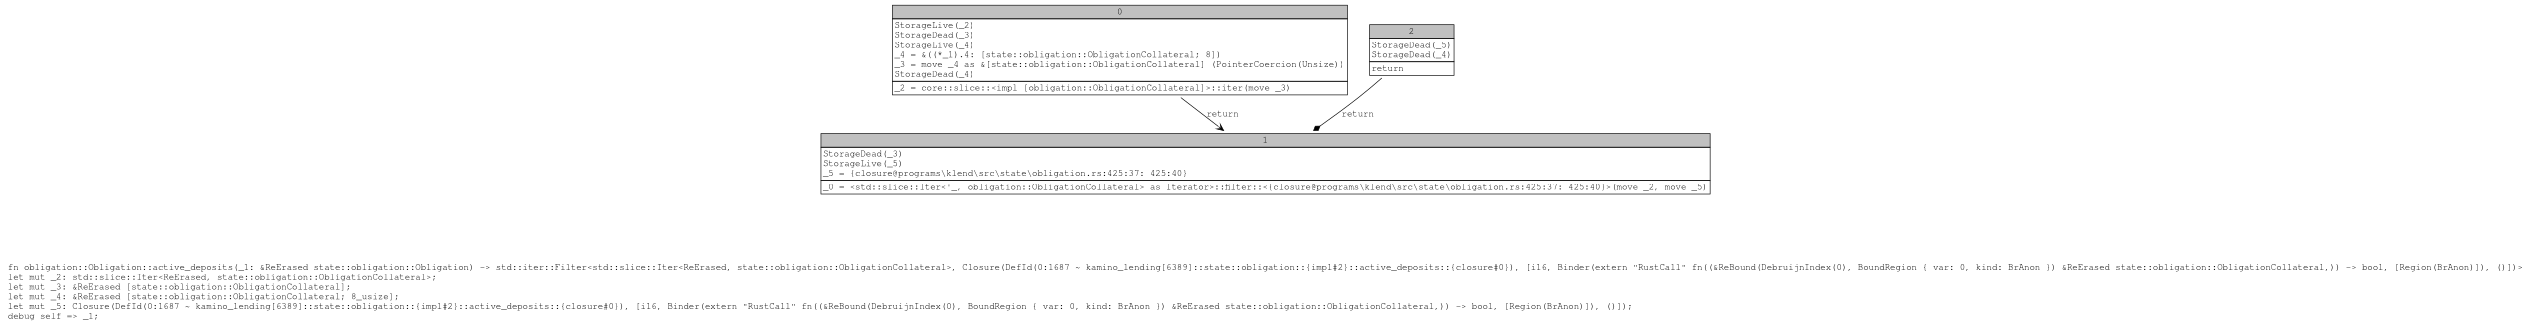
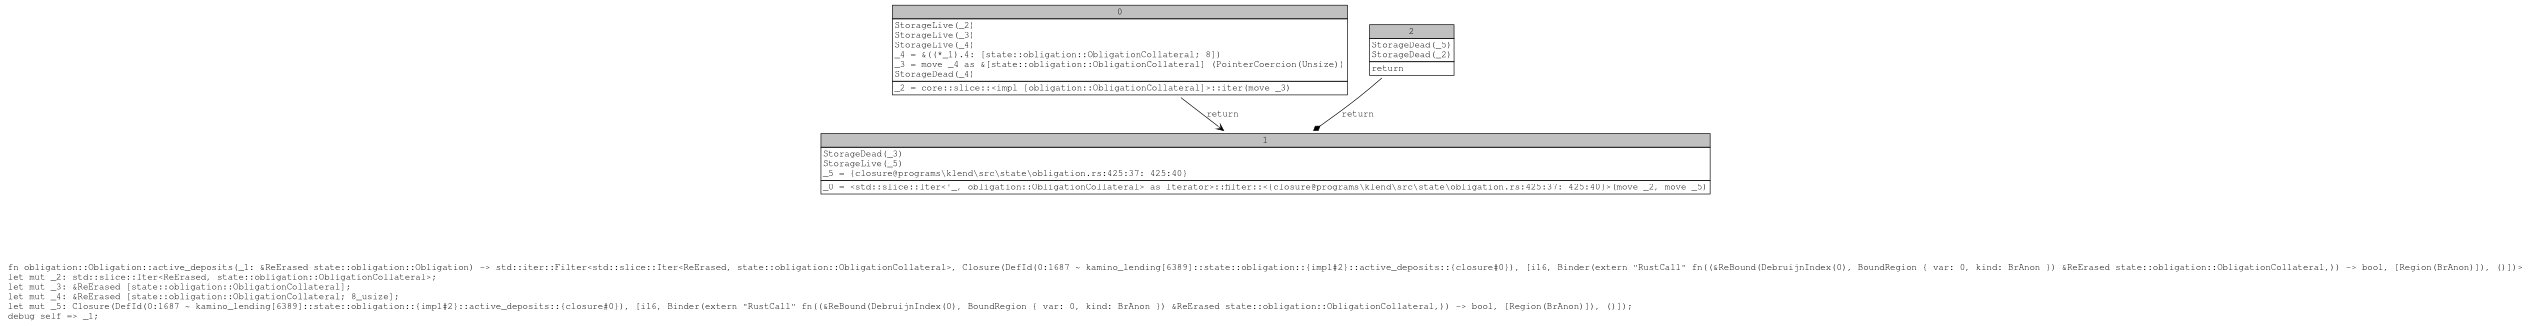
(935, 35) -> (935, 35)
(1412, 55) -> (1412, 55)
